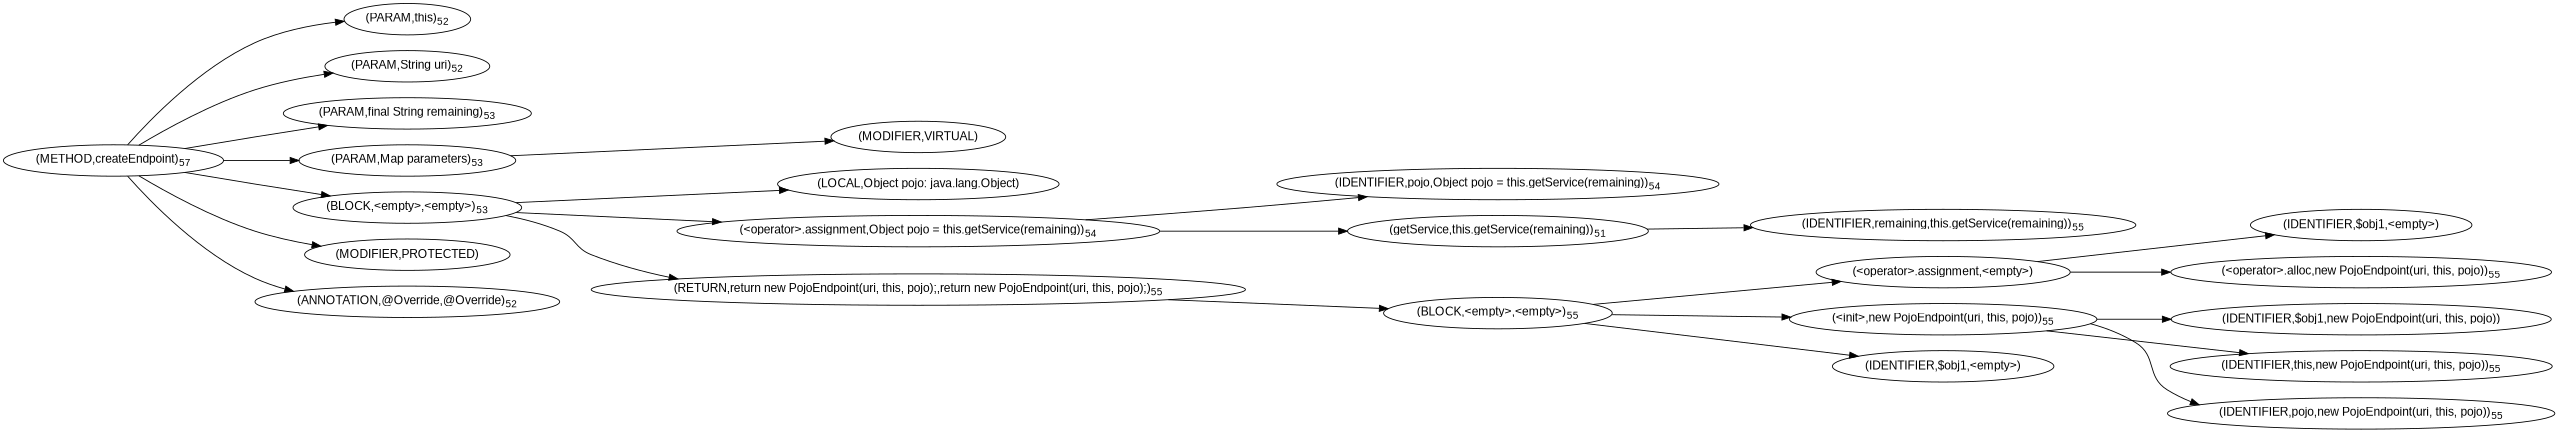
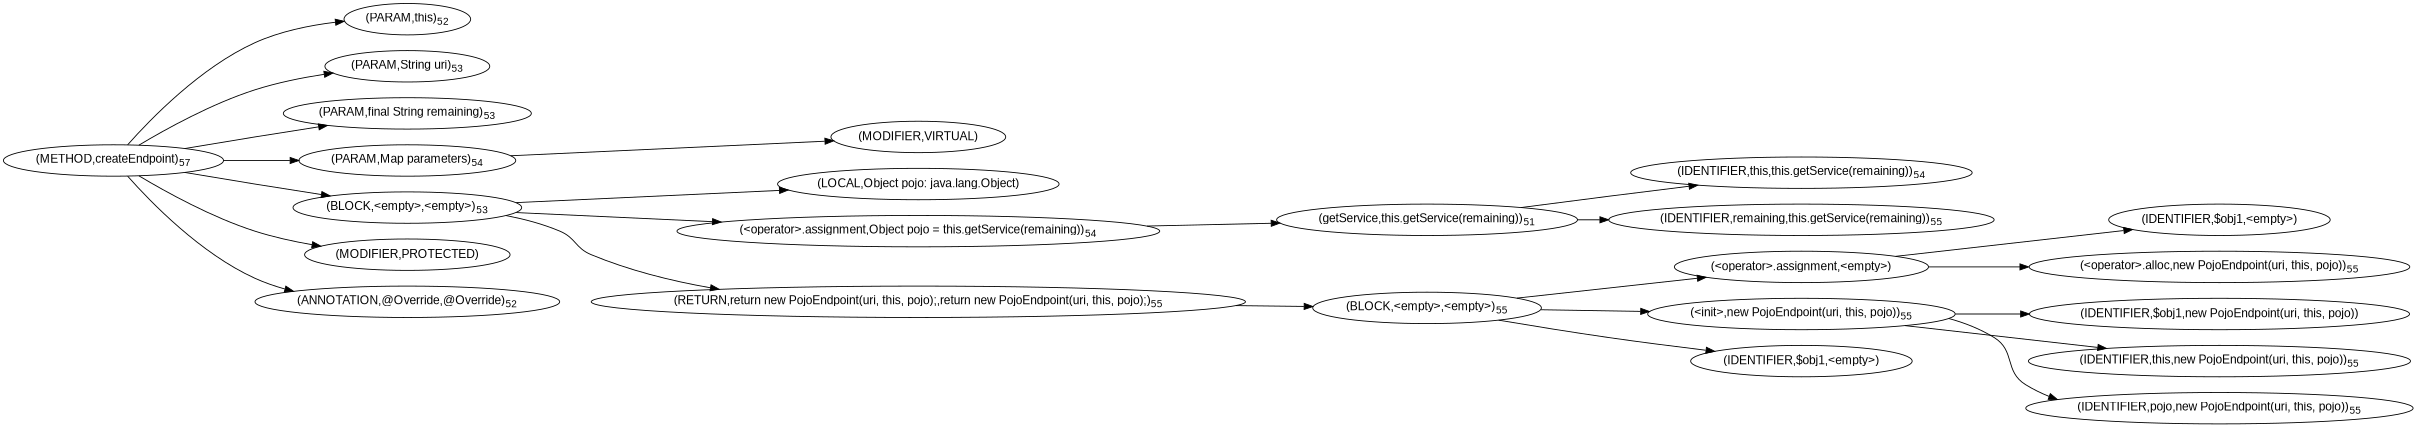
(457, 65) -> (457, 65)
(478, 159) -> (478, 159)
none -> (1801, 173)
(1498, 184) -> none
